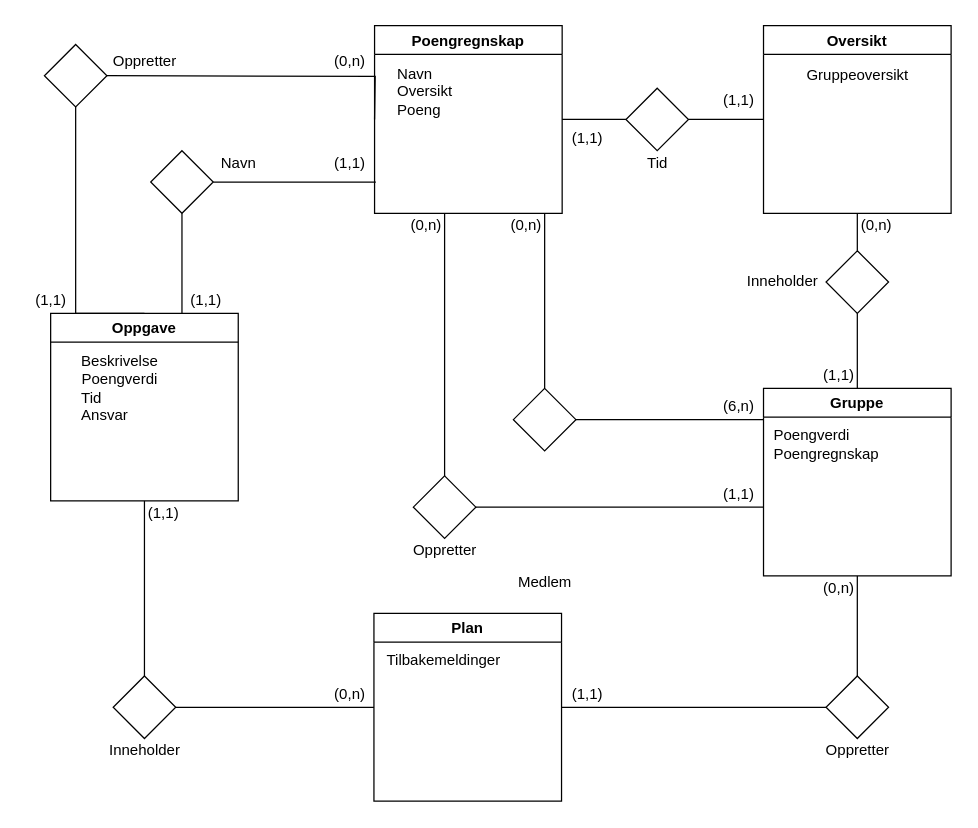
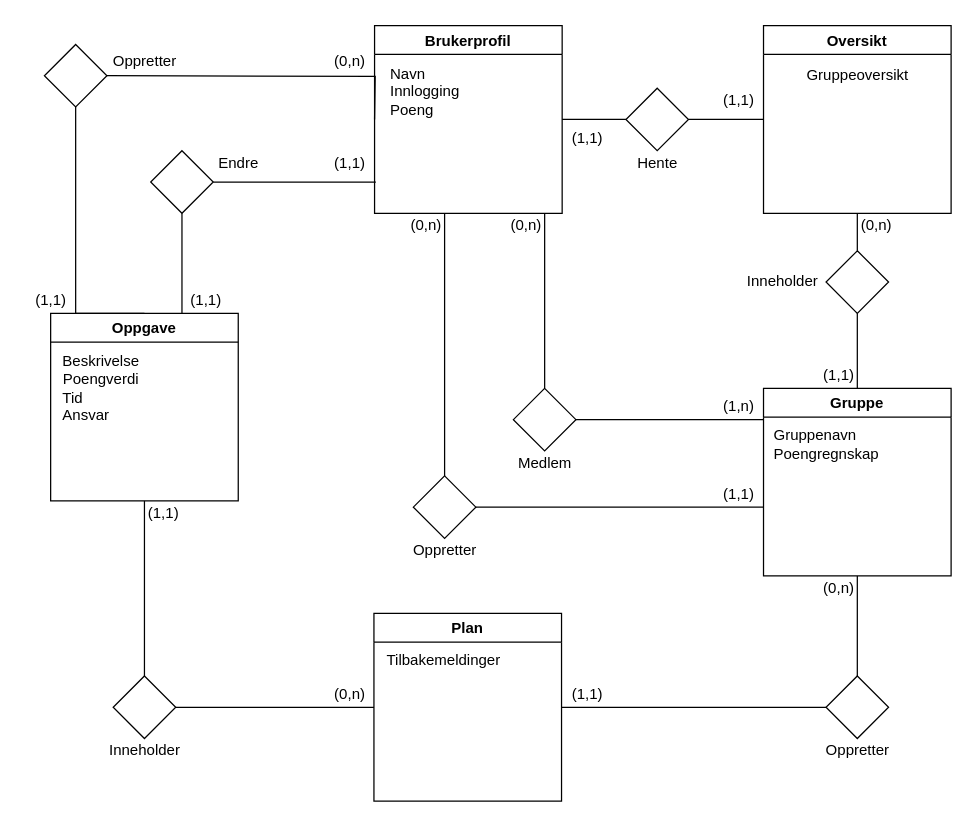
(468, 41) -> (468, 41)
(425, 101) -> (425, 101)
(239, 163) -> (239, 163)
(658, 163) -> (658, 163)
(119, 388) -> (101, 388)
(739, 407) -> (739, 407)
(826, 444) -> (826, 444)
(544, 582) -> (544, 463)
